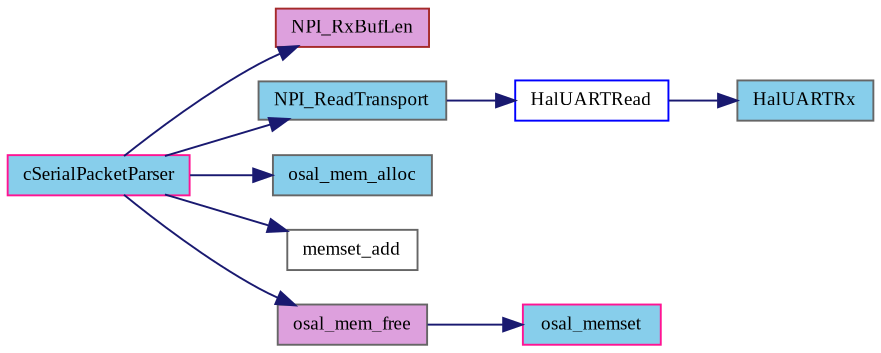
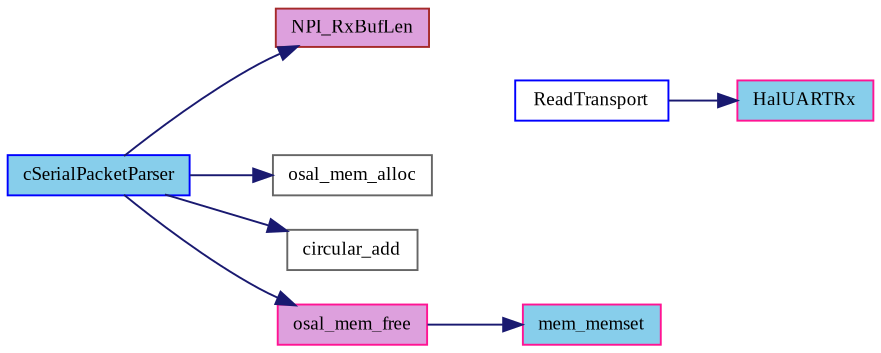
(352, 101) -> none
(592, 101) -> (592, 101)
(805, 101) -> (805, 101)
(99, 175) -> (99, 175)
(352, 175) -> (352, 175)
(352, 250) -> (352, 250)
(352, 325) -> (352, 325)
(592, 325) -> (592, 325)
